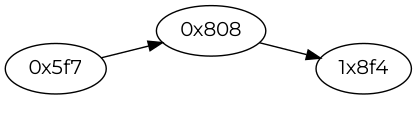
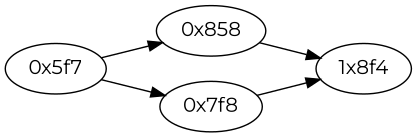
(211, 31) -> (211, 31)
none -> (211, 107)
